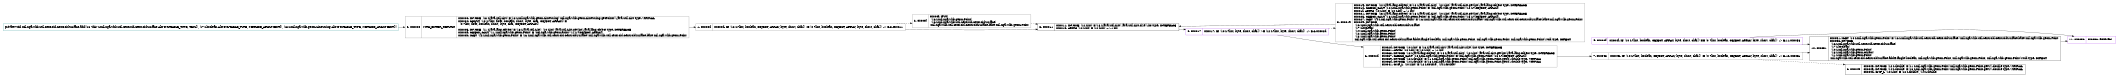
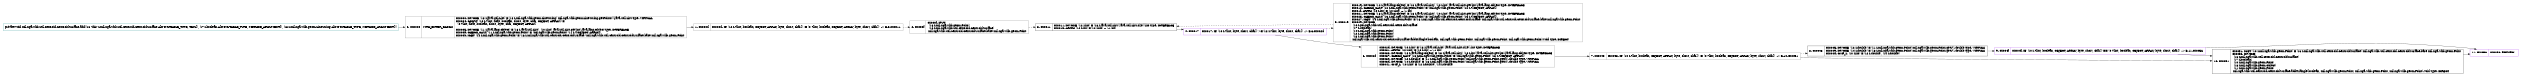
(1258, 25) -> (1256, 25)
(439, 27) -> (438, 27)
(971, 30) -> none
none -> (1990, 51)
